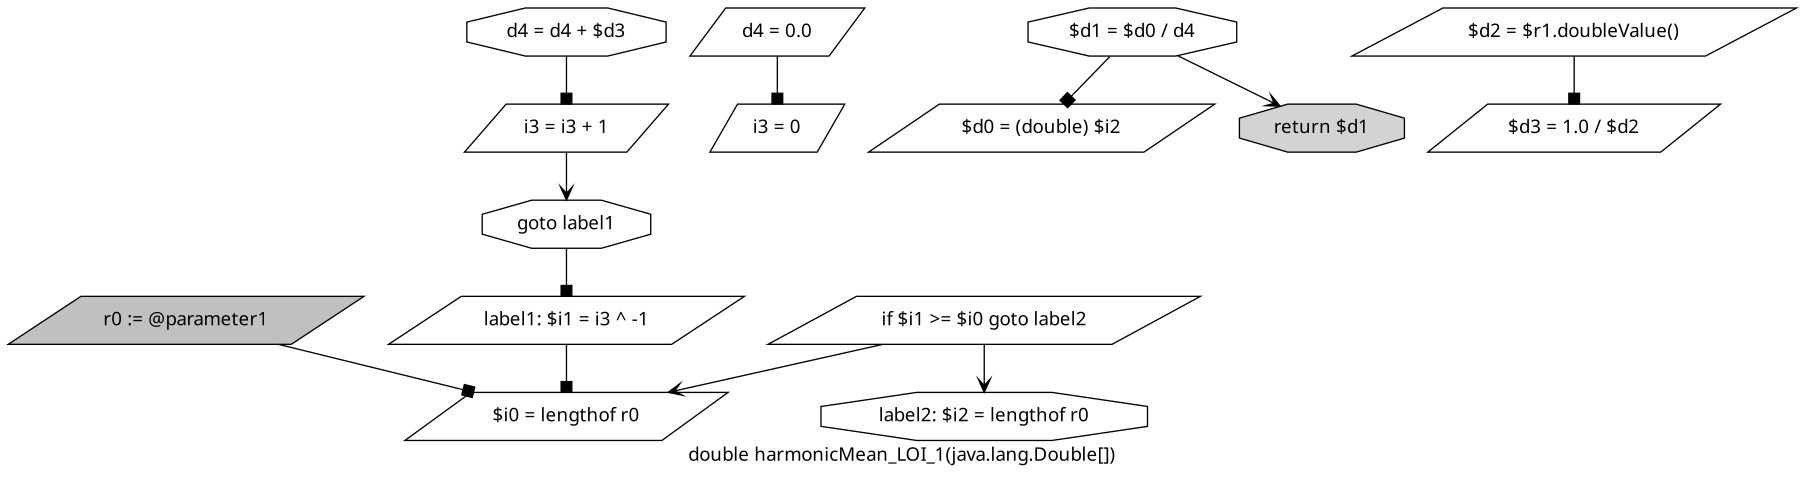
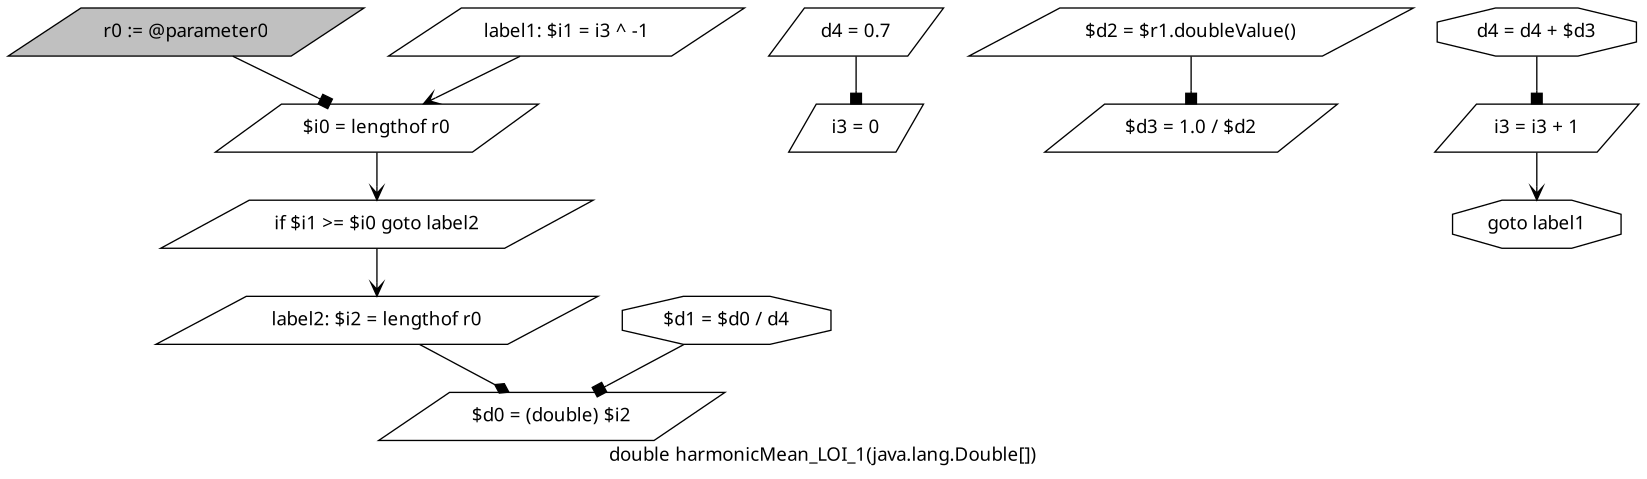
(777, 32) -> (856, 32)
(1322, 128) -> none
(566, 266) -> none
(186, 320) -> (186, 32)
(566, 362) -> (478, 77)
none -> (457, 365)
(782, 367) -> (377, 170)
(984, 416) -> (377, 320)
